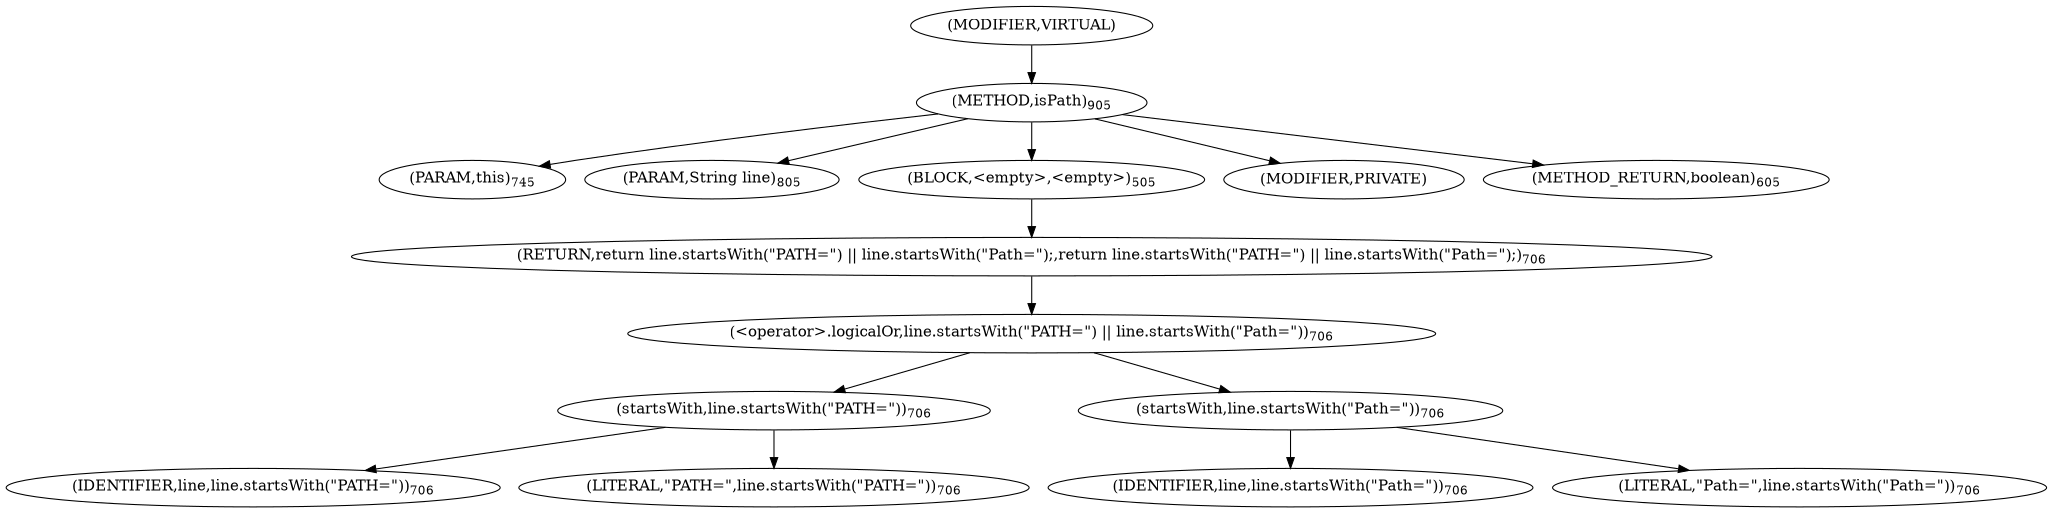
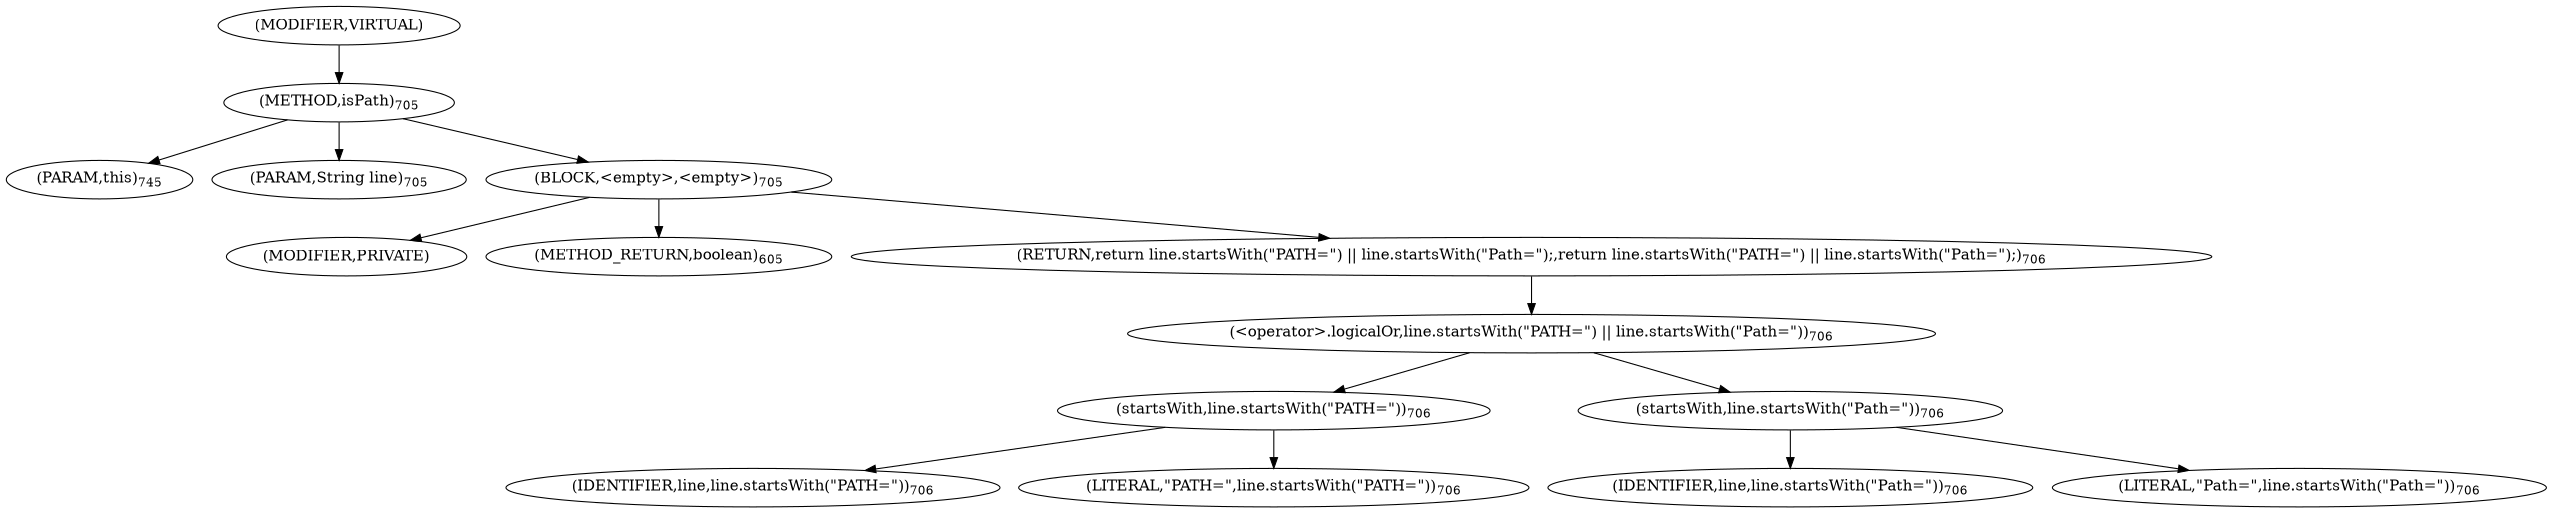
(1100, 101) -> (407, 101)
(1328, 139) -> (659, 213)
(1182, 140) -> (505, 218)
(789, 178) -> (416, 178)
(1144, 178) -> (771, 178)
